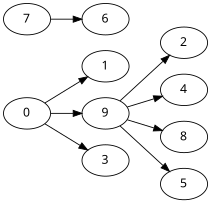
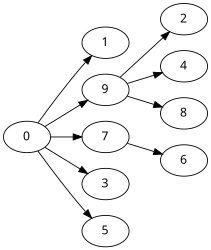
none -> (62, 137)
(142, 146) -> (61, 182)
